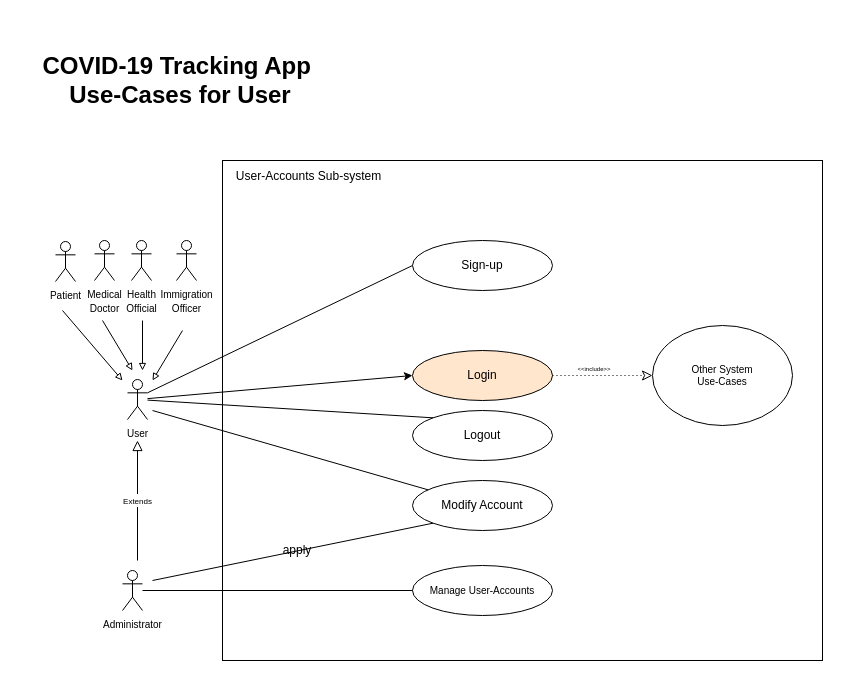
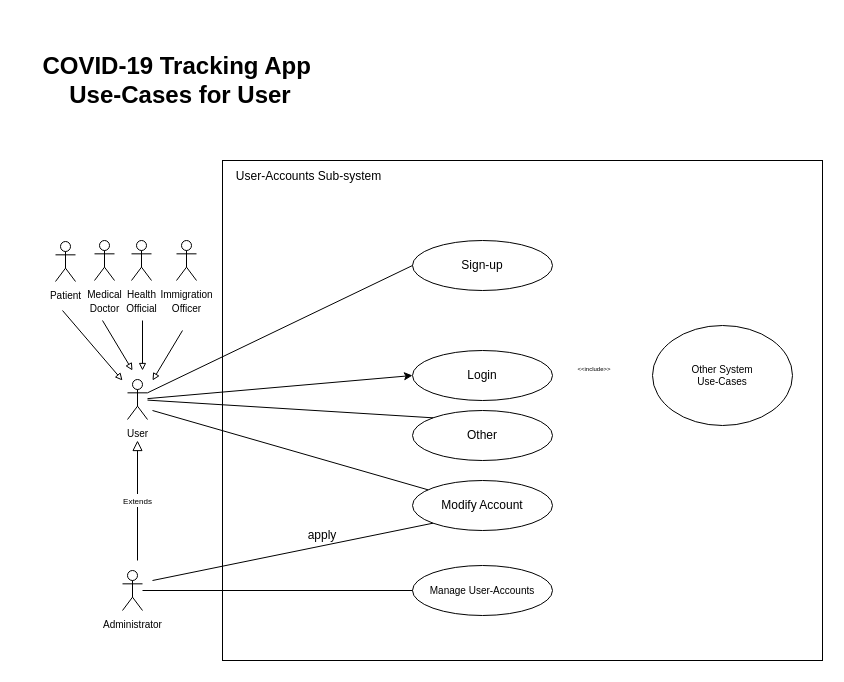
(483, 376) -> (483, 376)
(599, 376) -> none
(483, 436) -> (483, 436)
(298, 551) -> (323, 536)
